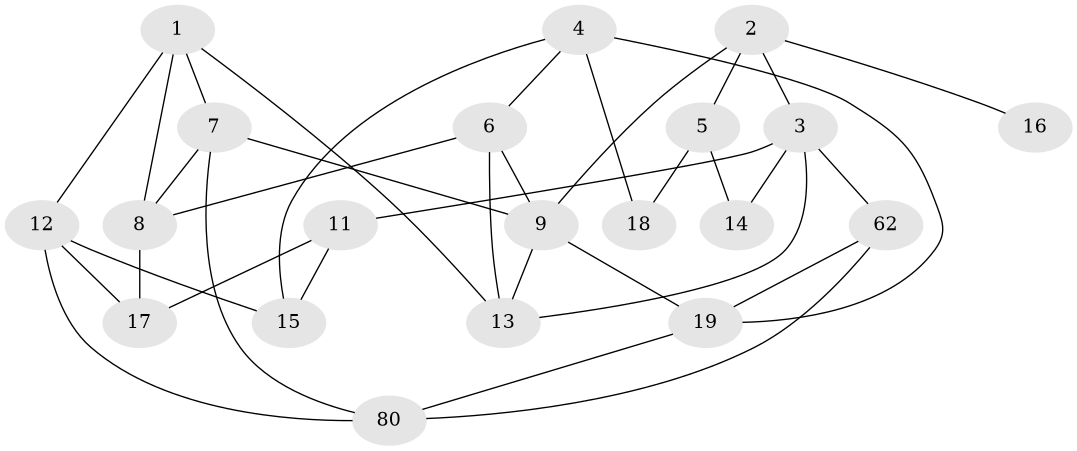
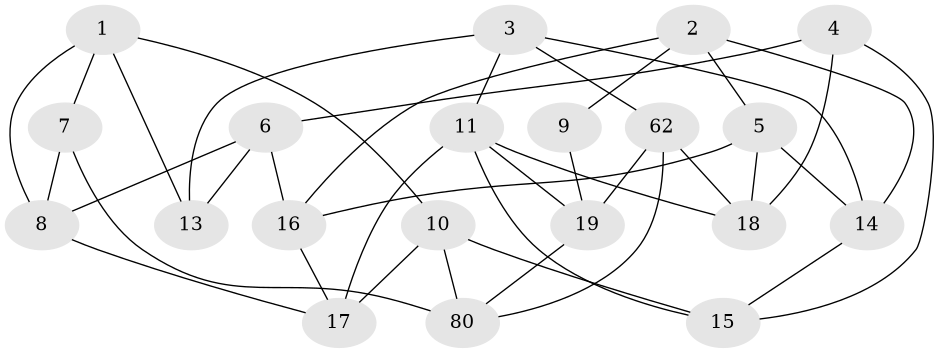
(779, 85) -> (869, 85)
(909, 150) -> (525, 175)
(378, 176) -> none
(516, 176) -> (277, 176)
none -> (706, 176)
none -> (518, 185)
none -> (626, 190)
(42, 225) -> (438, 225)
none -> (314, 274)
(522, 274) -> none
none -> (795, 274)
